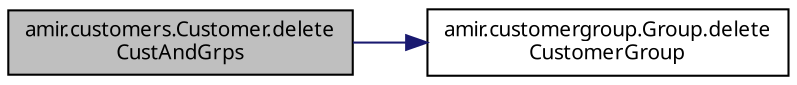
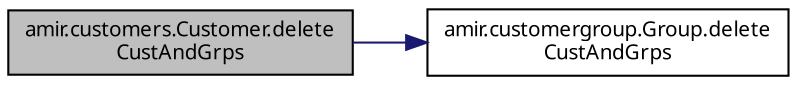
(608, 43) -> (608, 43)
